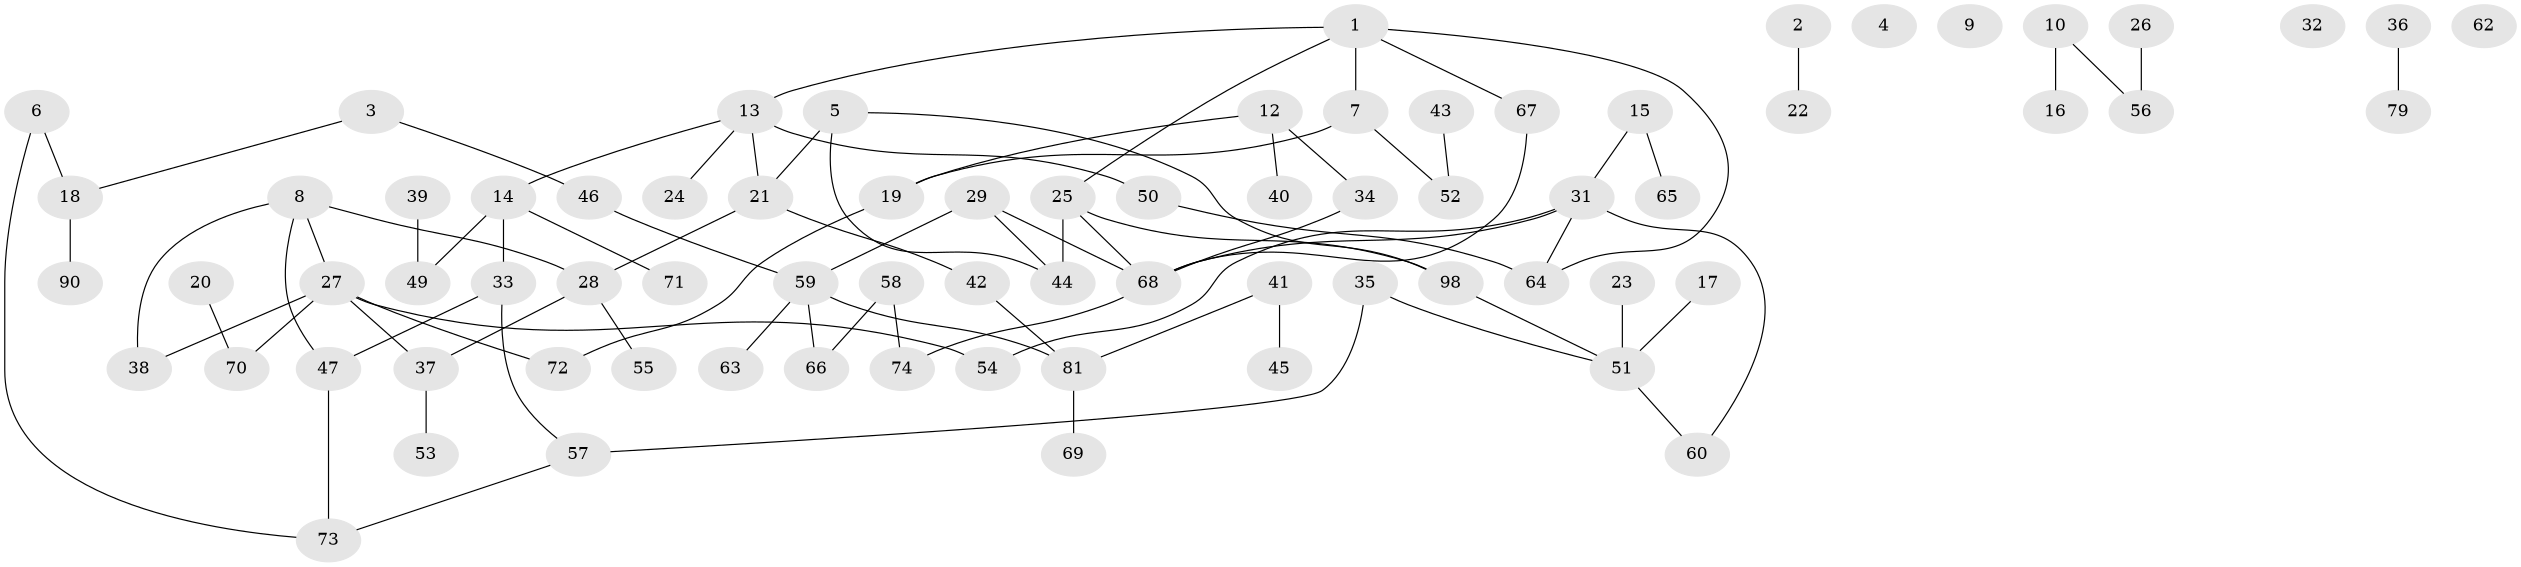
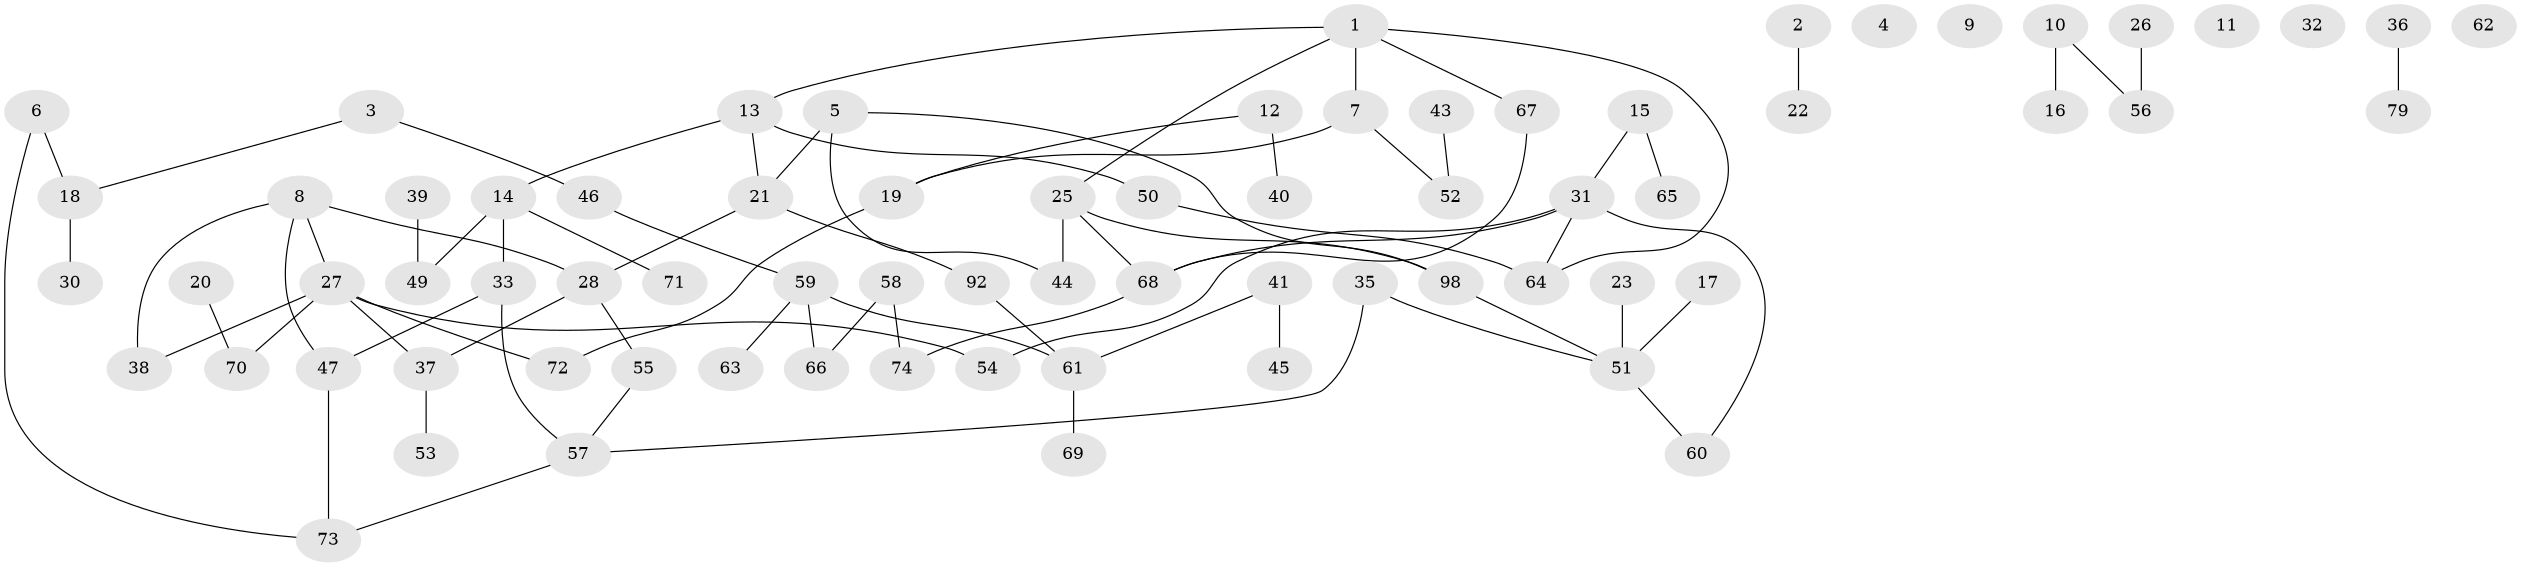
none -> (2227, 26)
(675, 198) -> none
(977, 198) -> none
(1365, 198) -> none
(70, 283) -> (70, 283)
(977, 283) -> (977, 283)
(1074, 369) -> (1074, 369)
none -> (611, 412)
